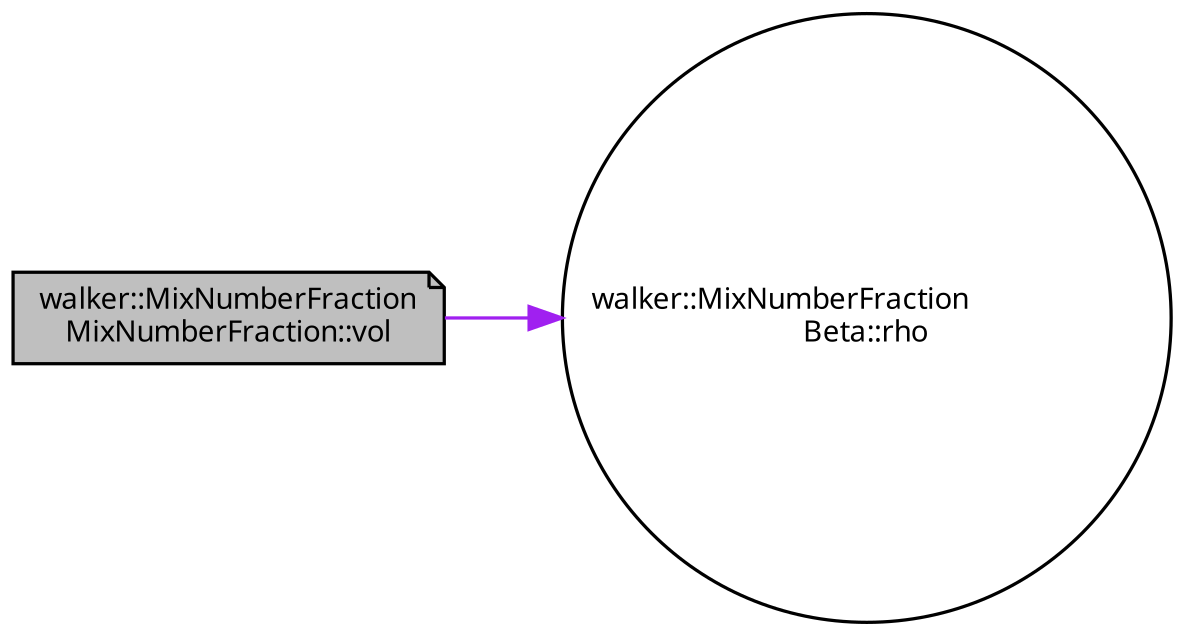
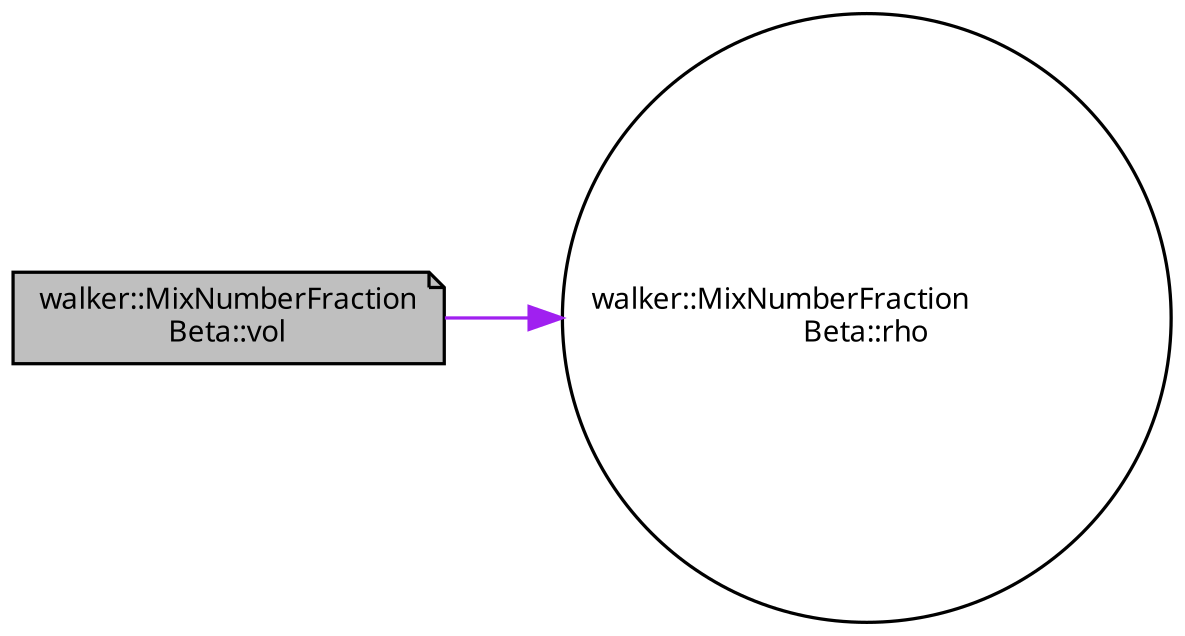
(229, 318) -> (229, 318)
